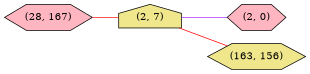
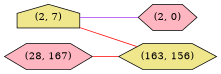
(106, 17) -> (106, 57)
